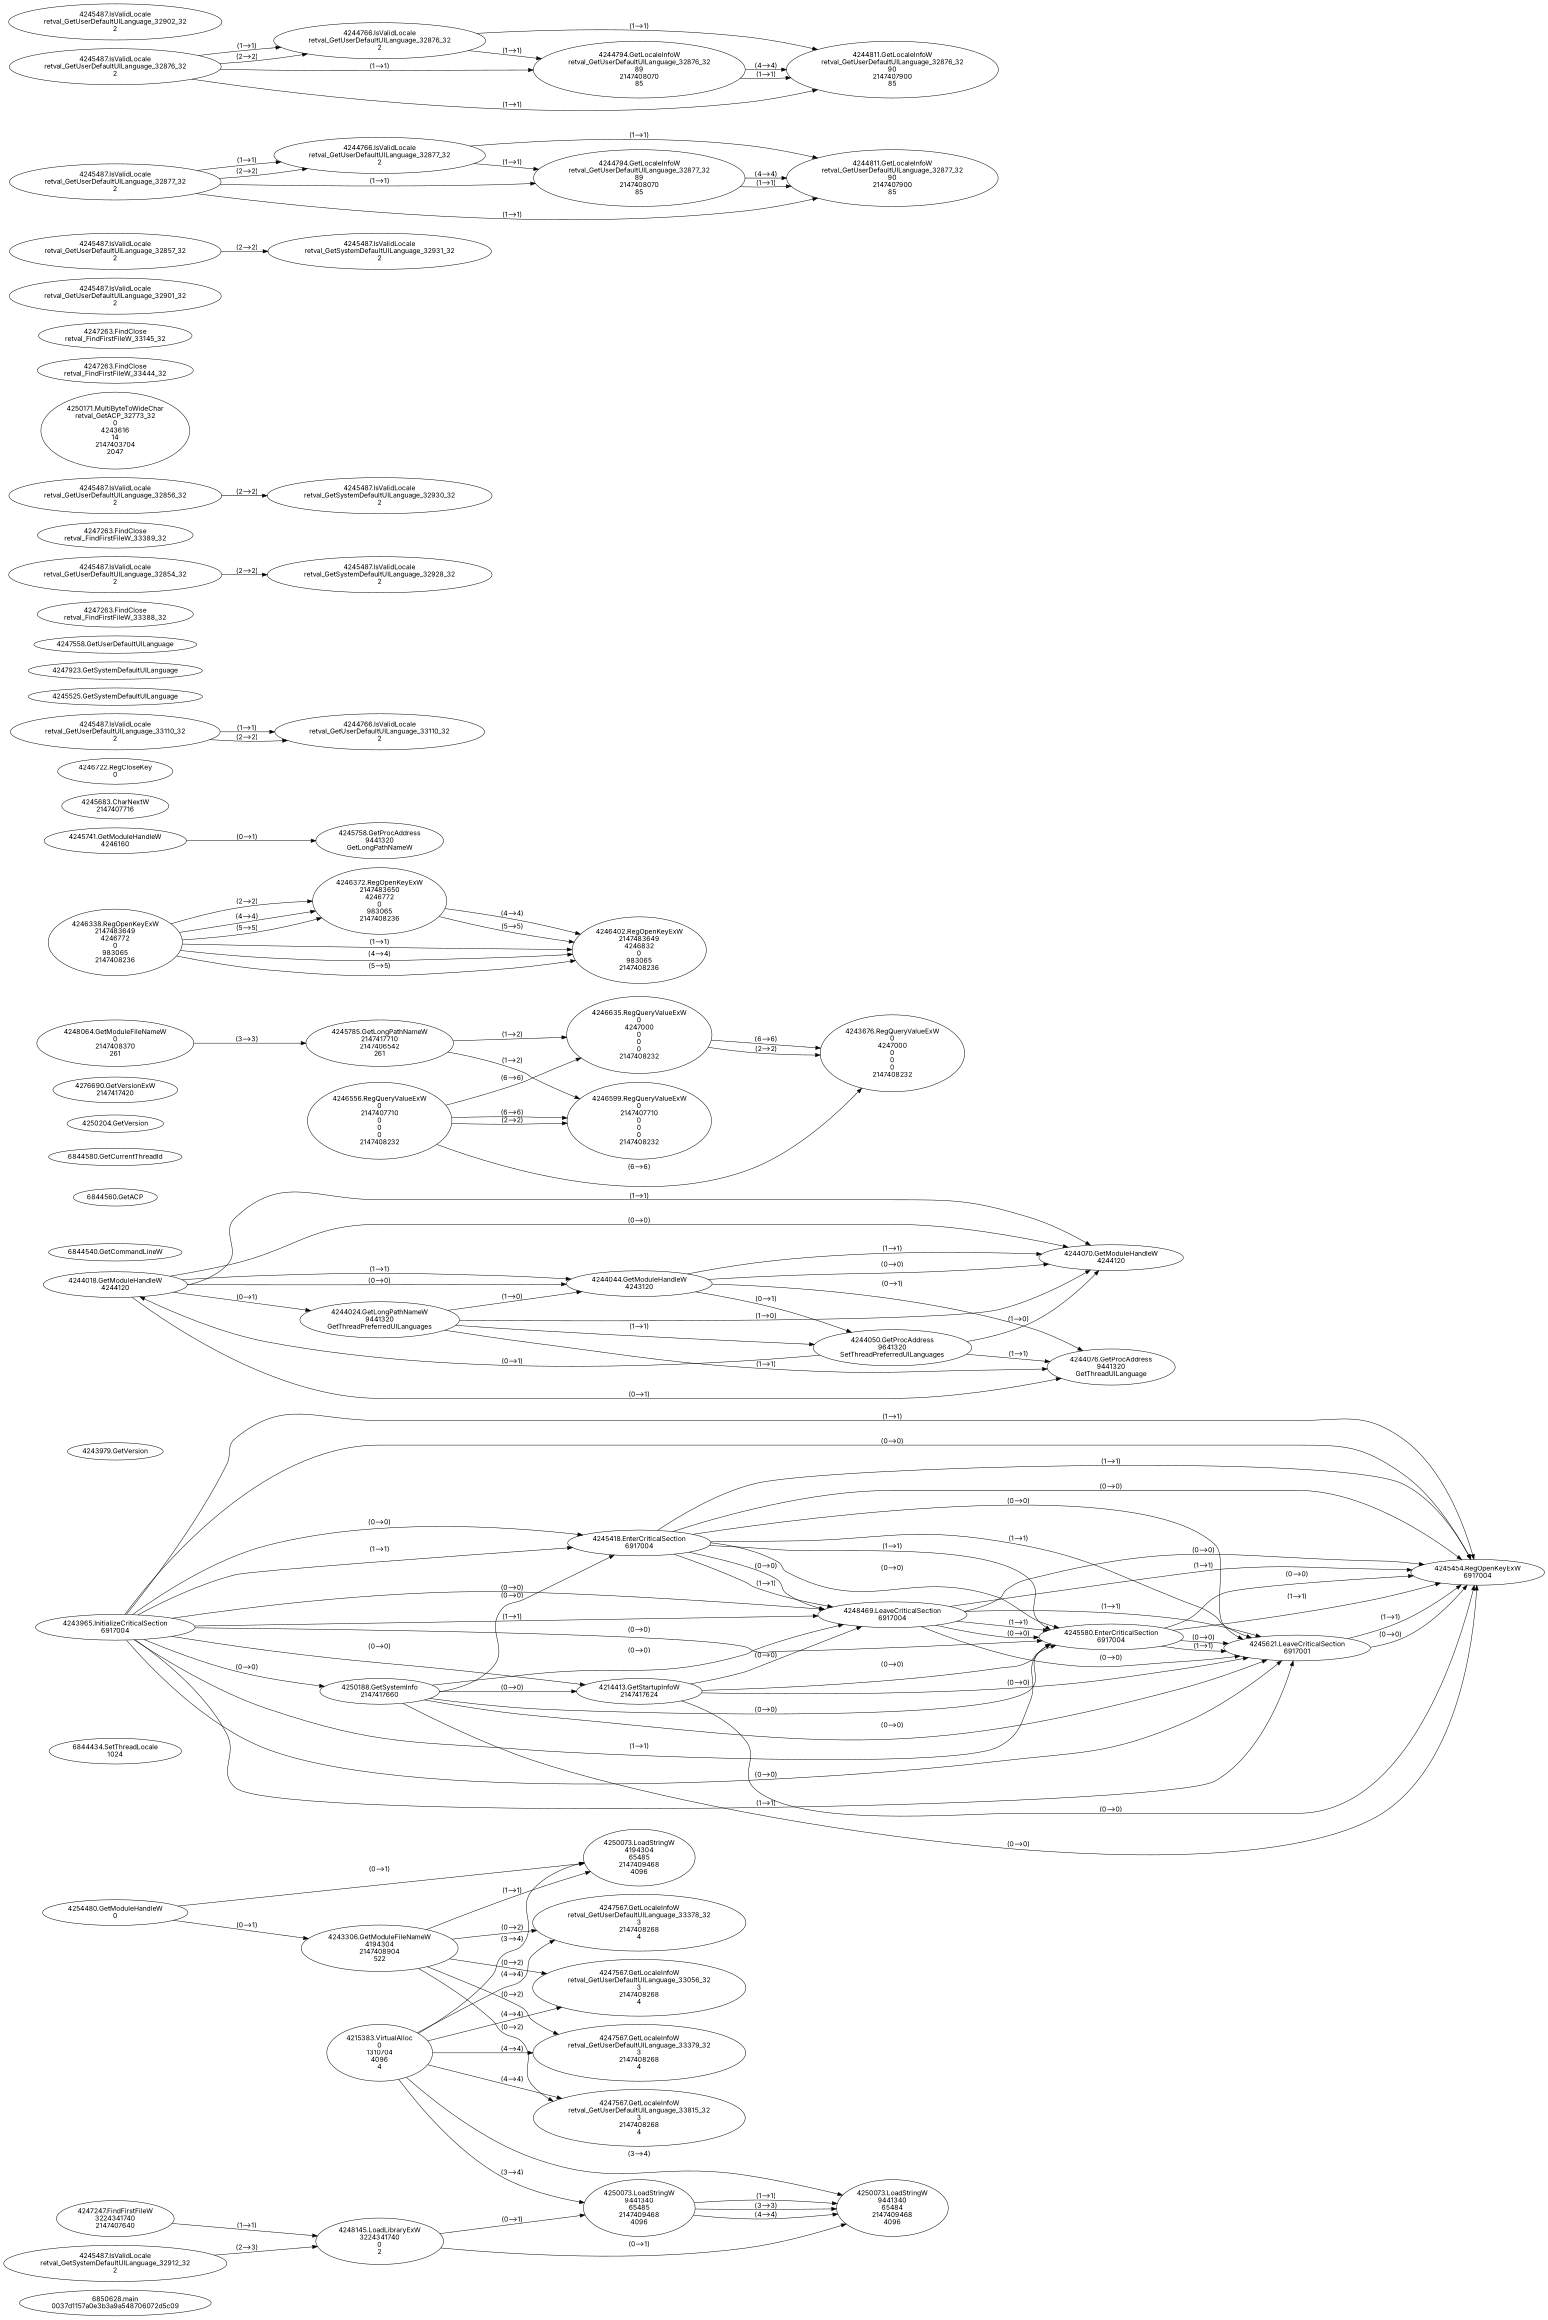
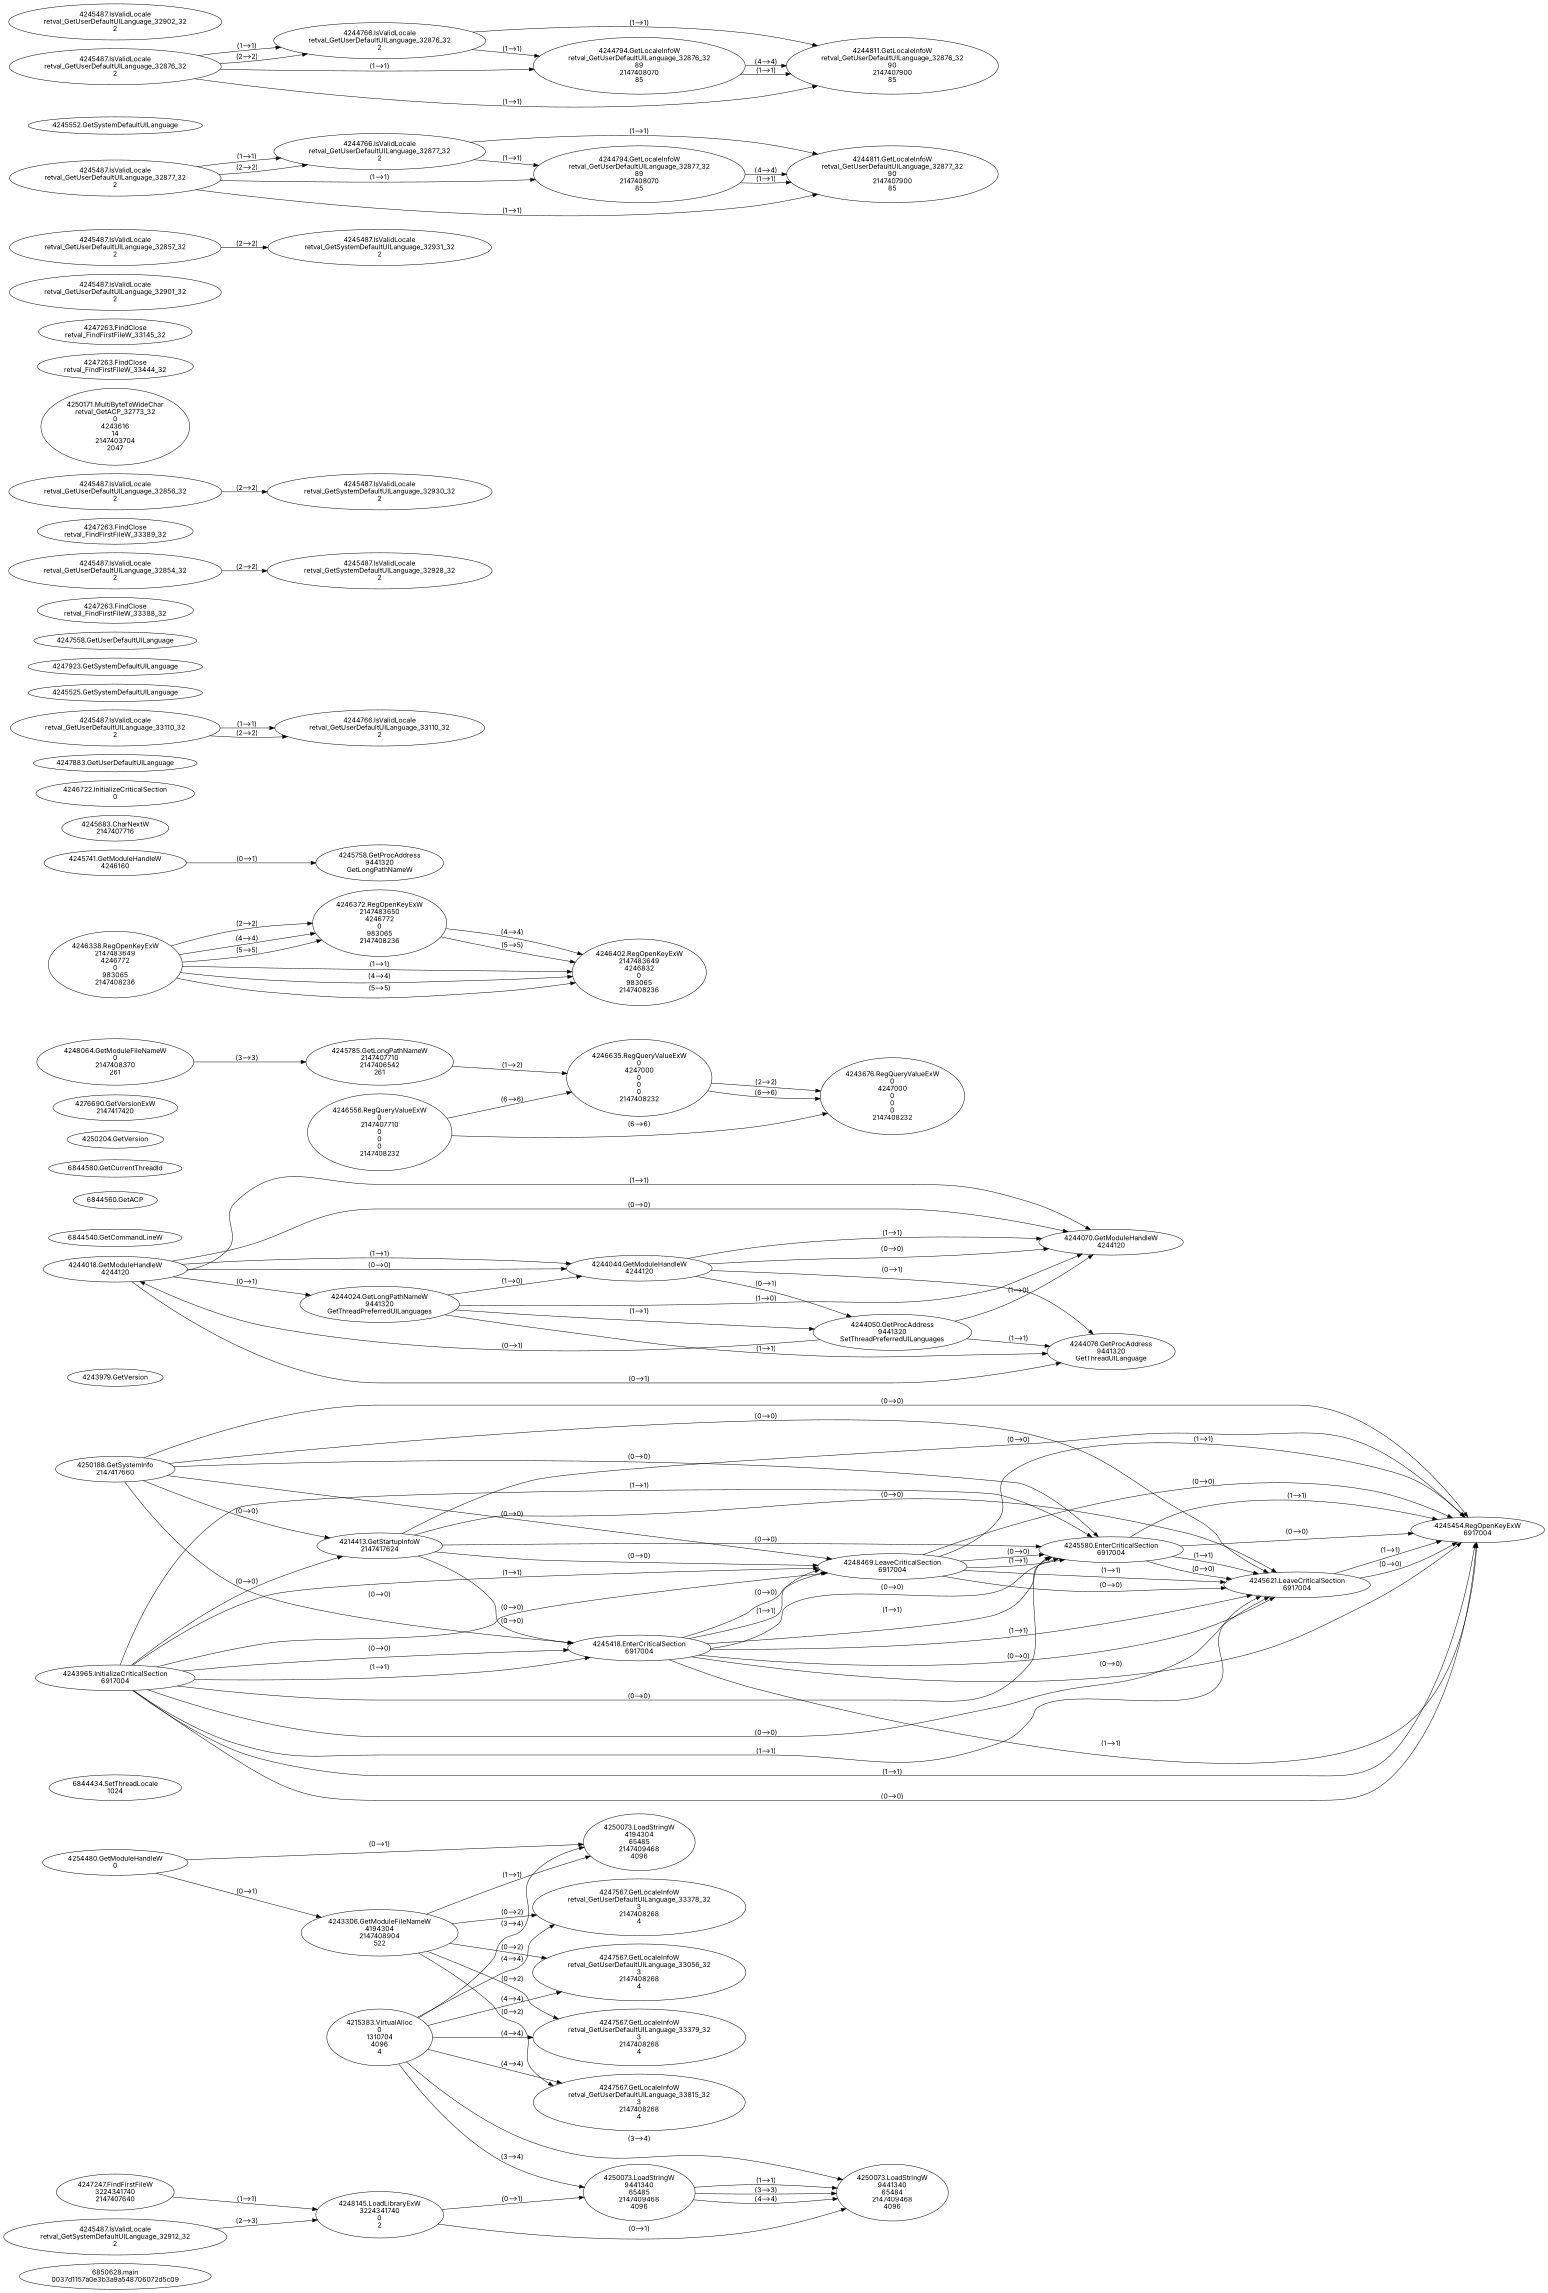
none -> (115, 125)
none -> (115, 763)
(115, 771) -> (115, 793)
(380, 1043) -> (380, 1062)
(639, 1121) -> none
(639, 1284) -> (639, 1268)
(892, 1348) -> (892, 1332)
none -> (495, 1604)
(1297, 1648) -> (1297, 1585)
(230, 1670) -> none
